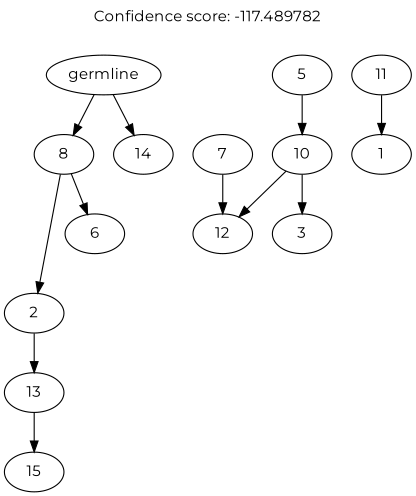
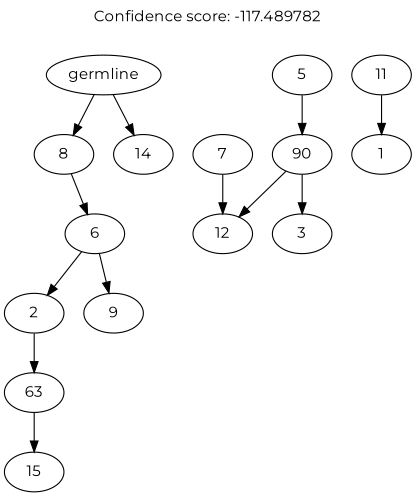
(302, 154) -> (302, 154)
(50, 228) -> (68, 269)
none -> (114, 313)
(34, 393) -> (34, 393)
